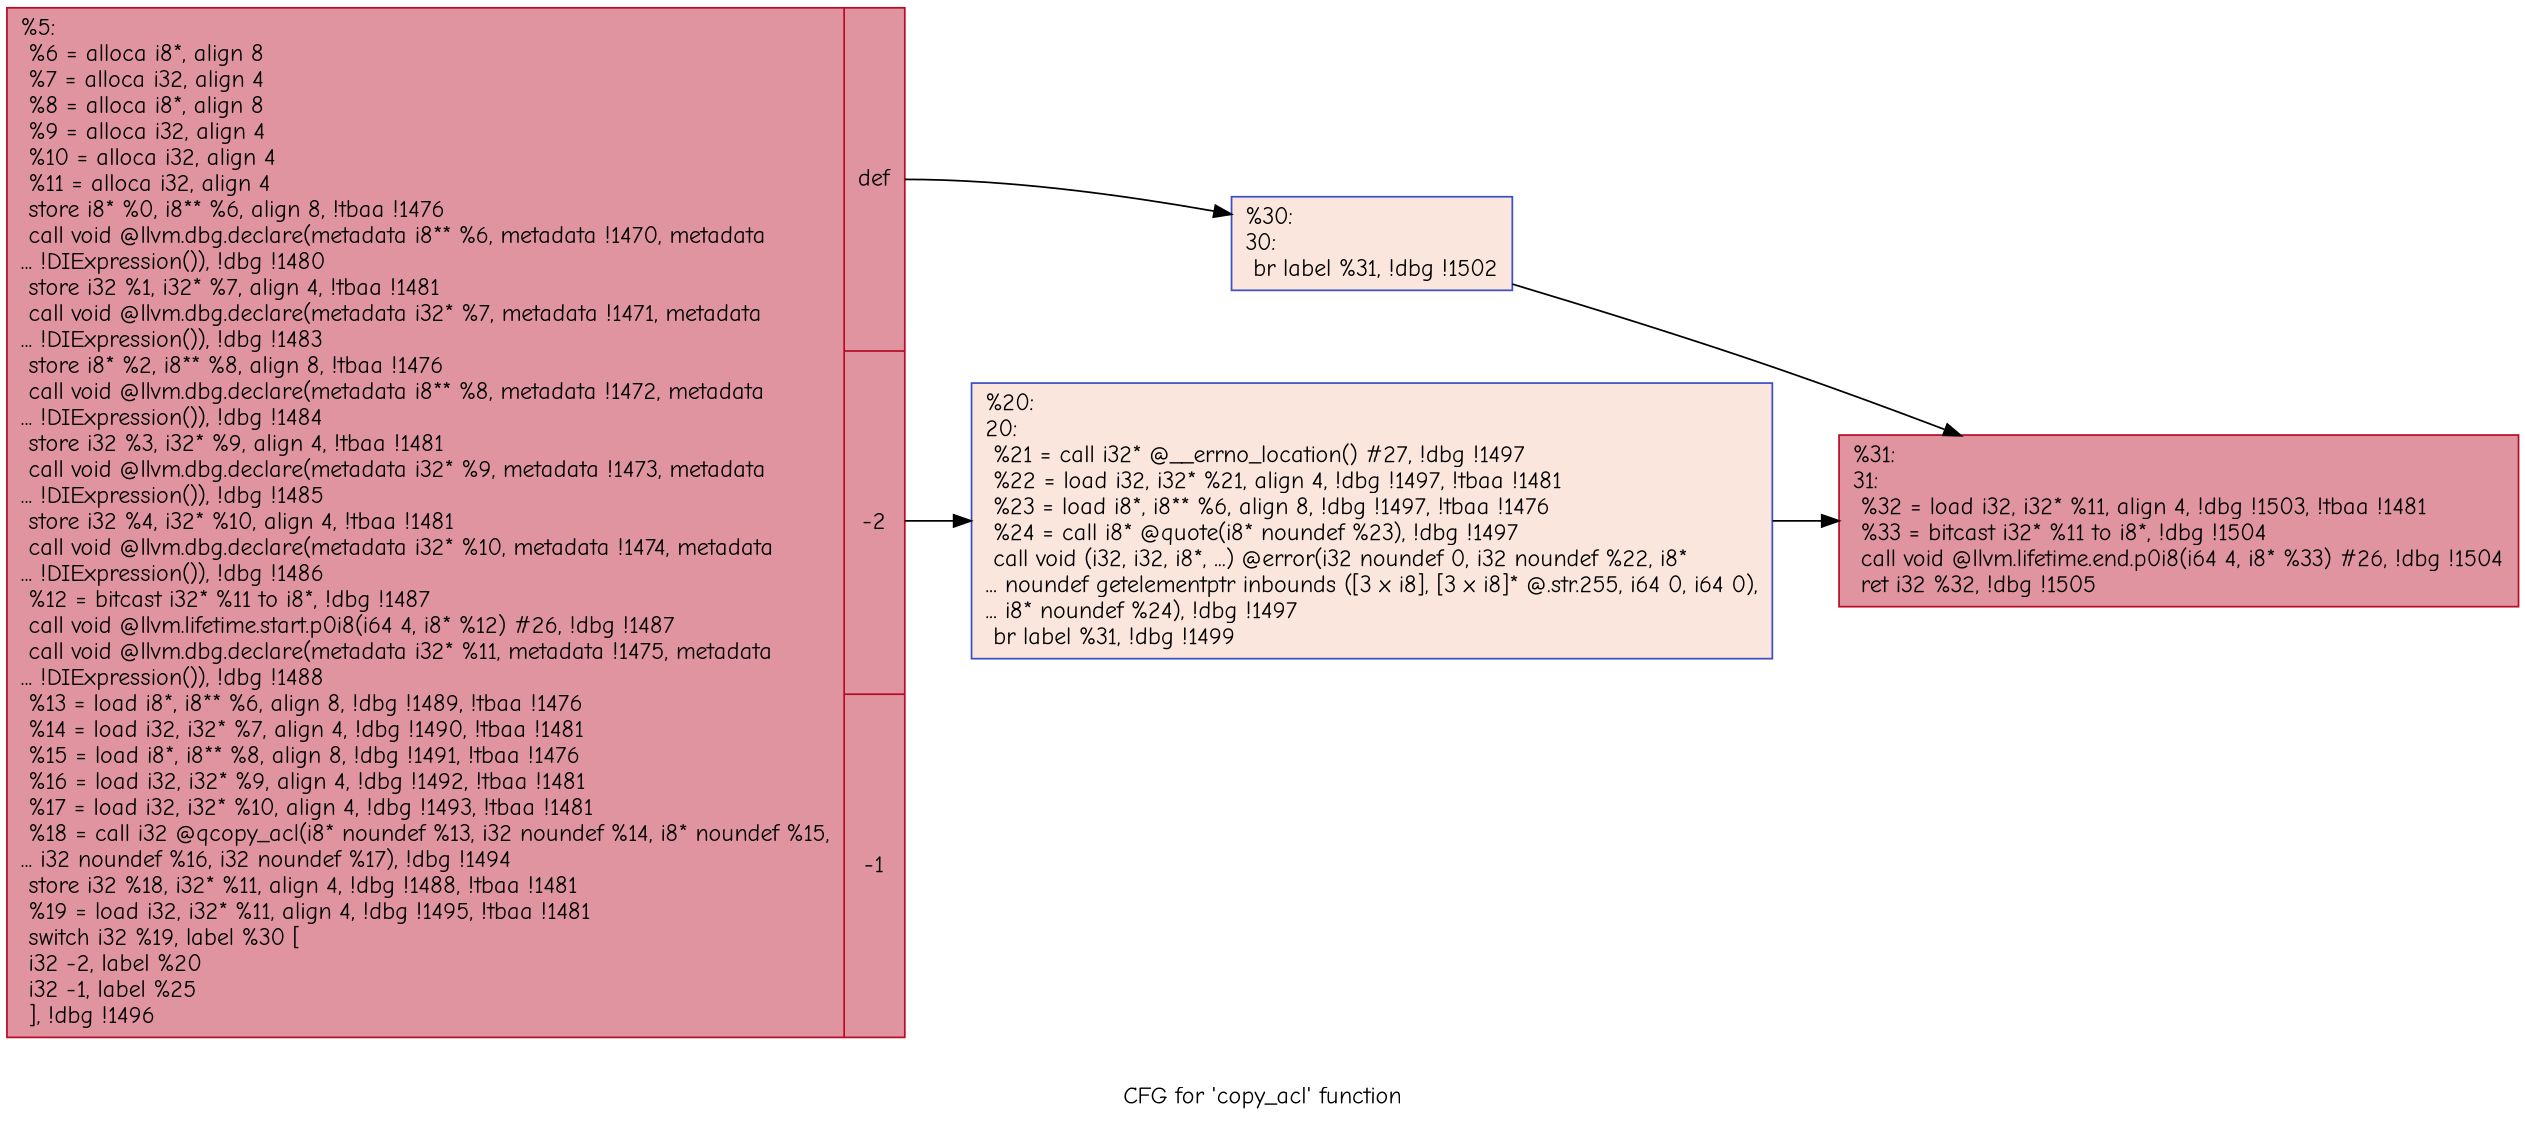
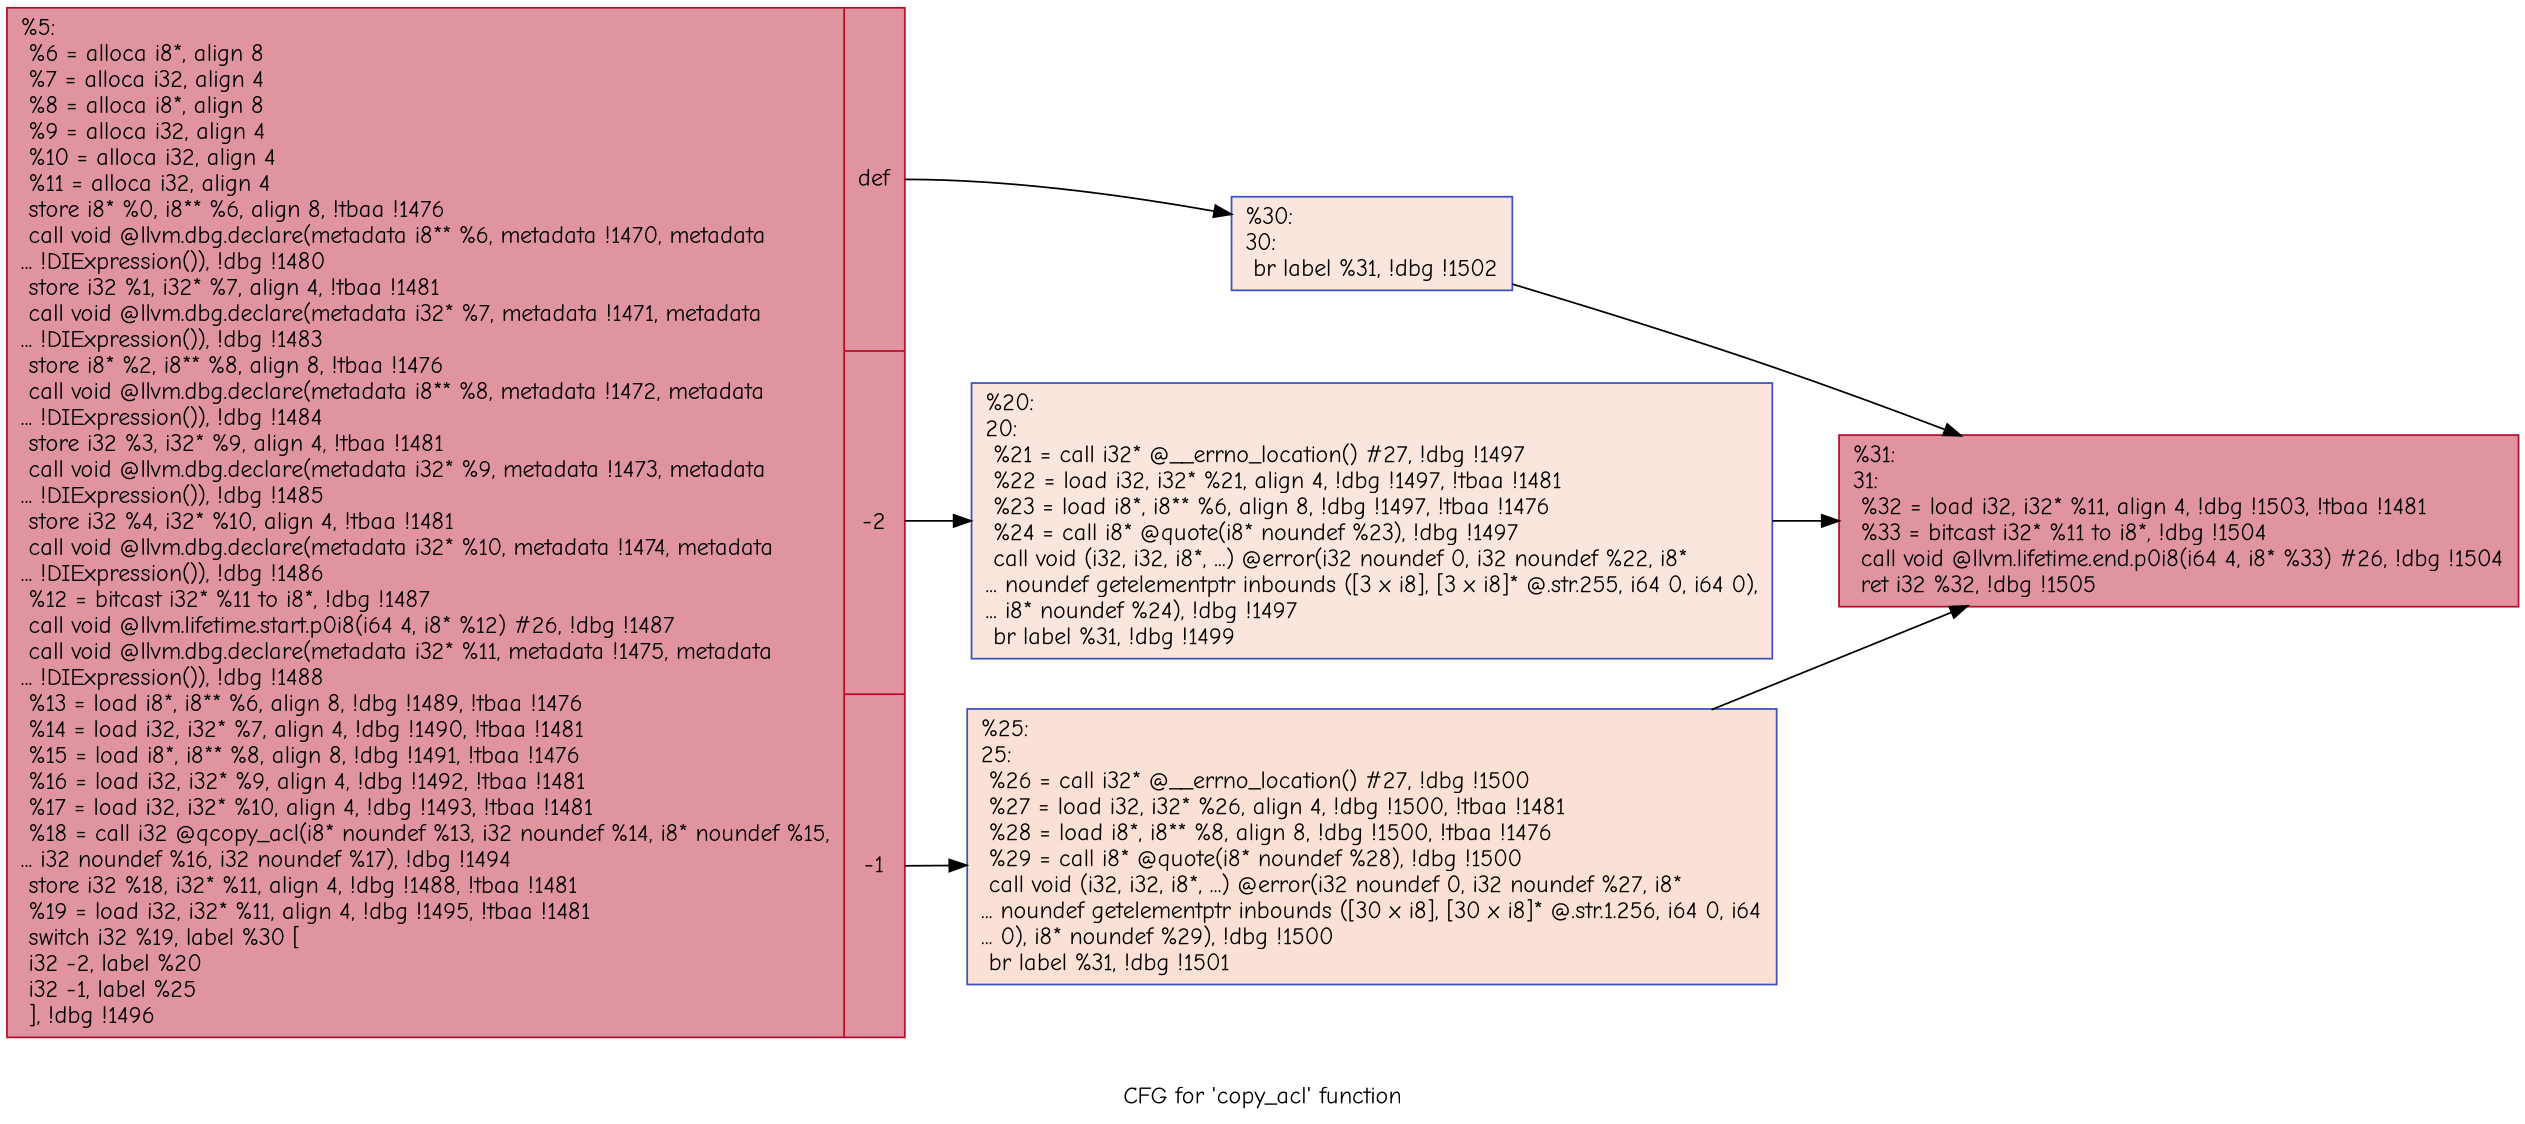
none -> (1372, 847)
